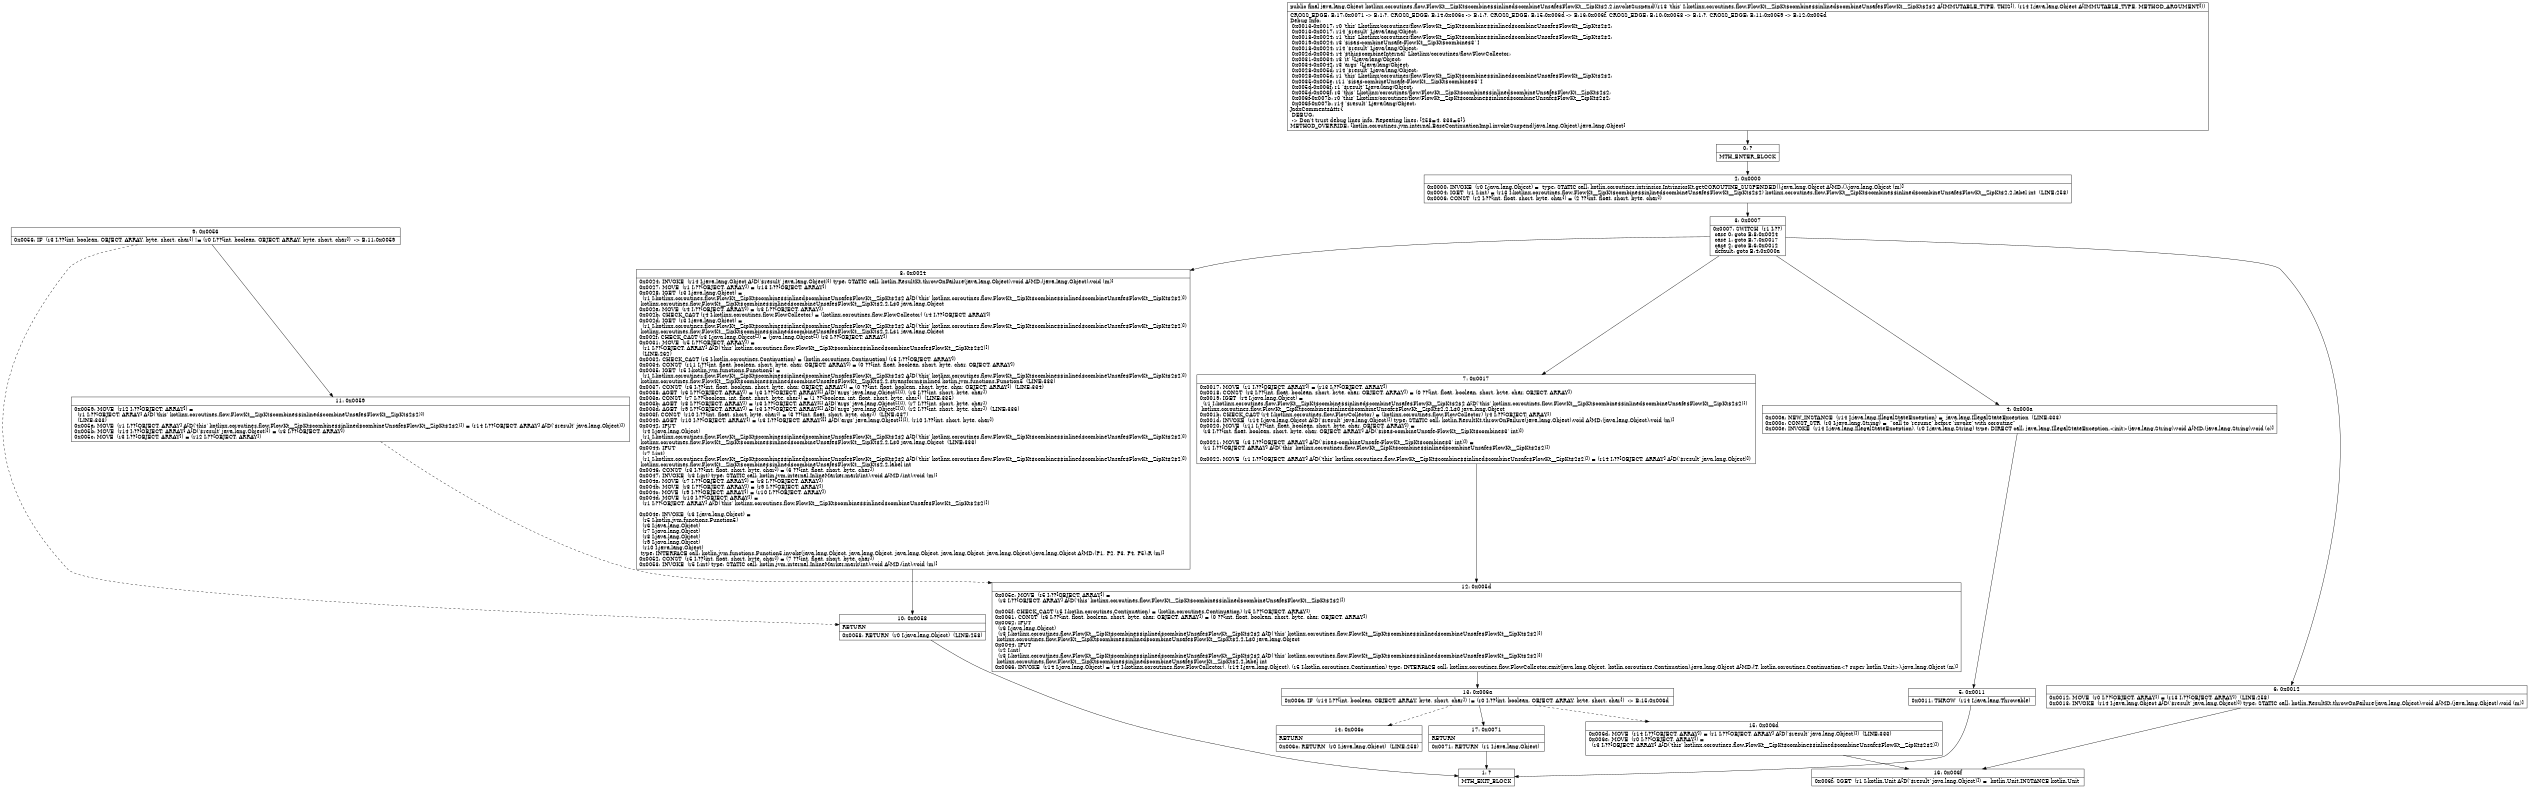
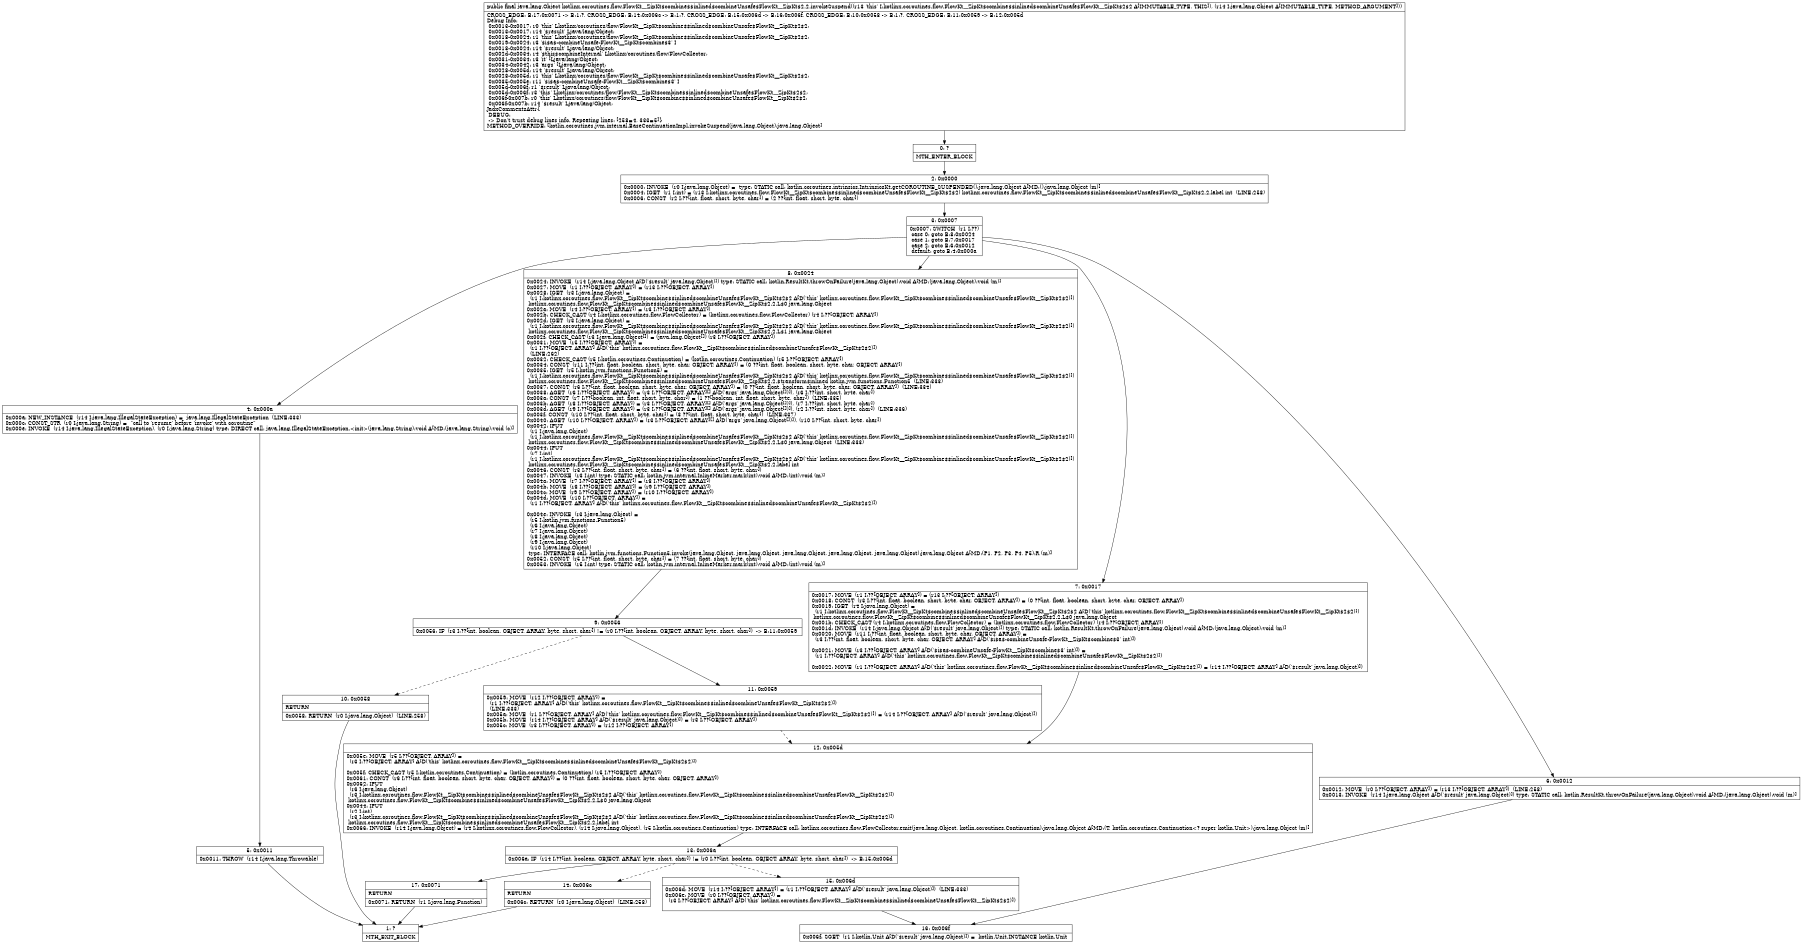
(670, 432) -> (557, 432)
(913, 590) -> (640, 593)
(1487, 747) -> (426, 902)
none -> (470, 916)
